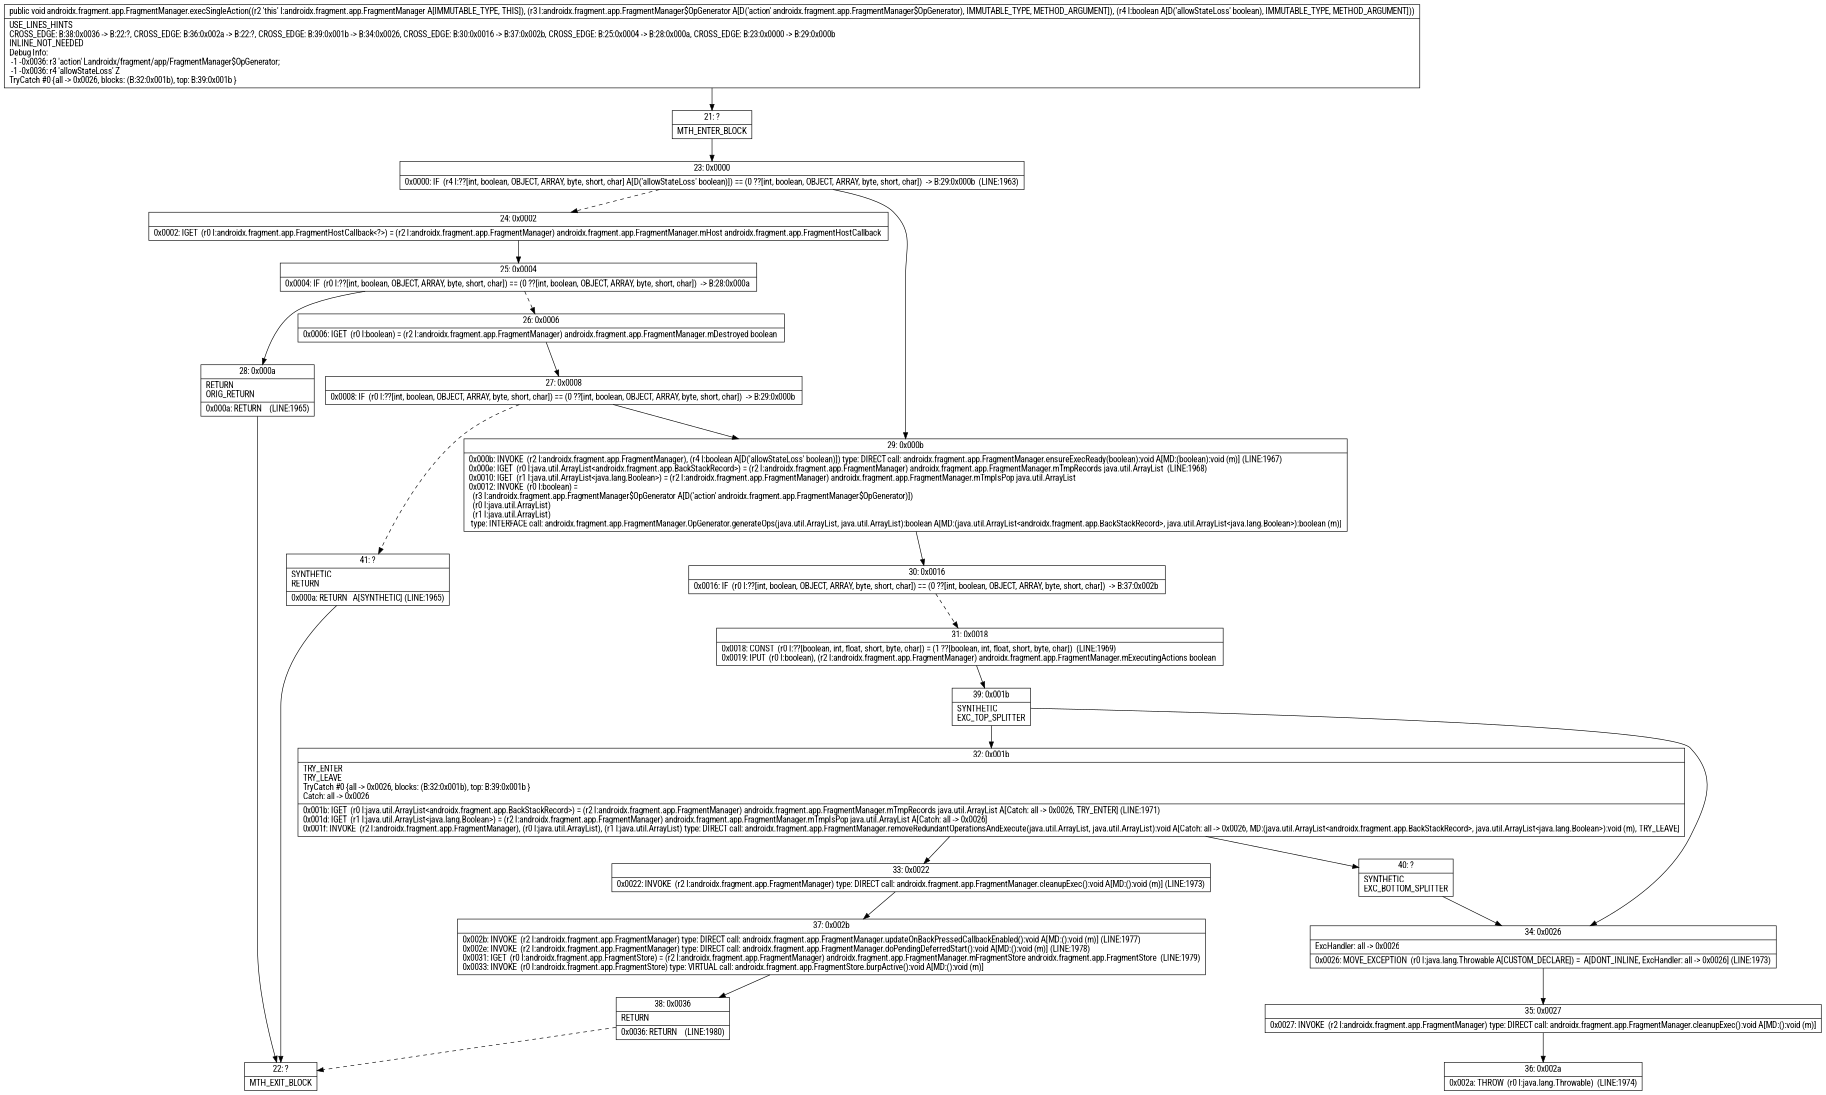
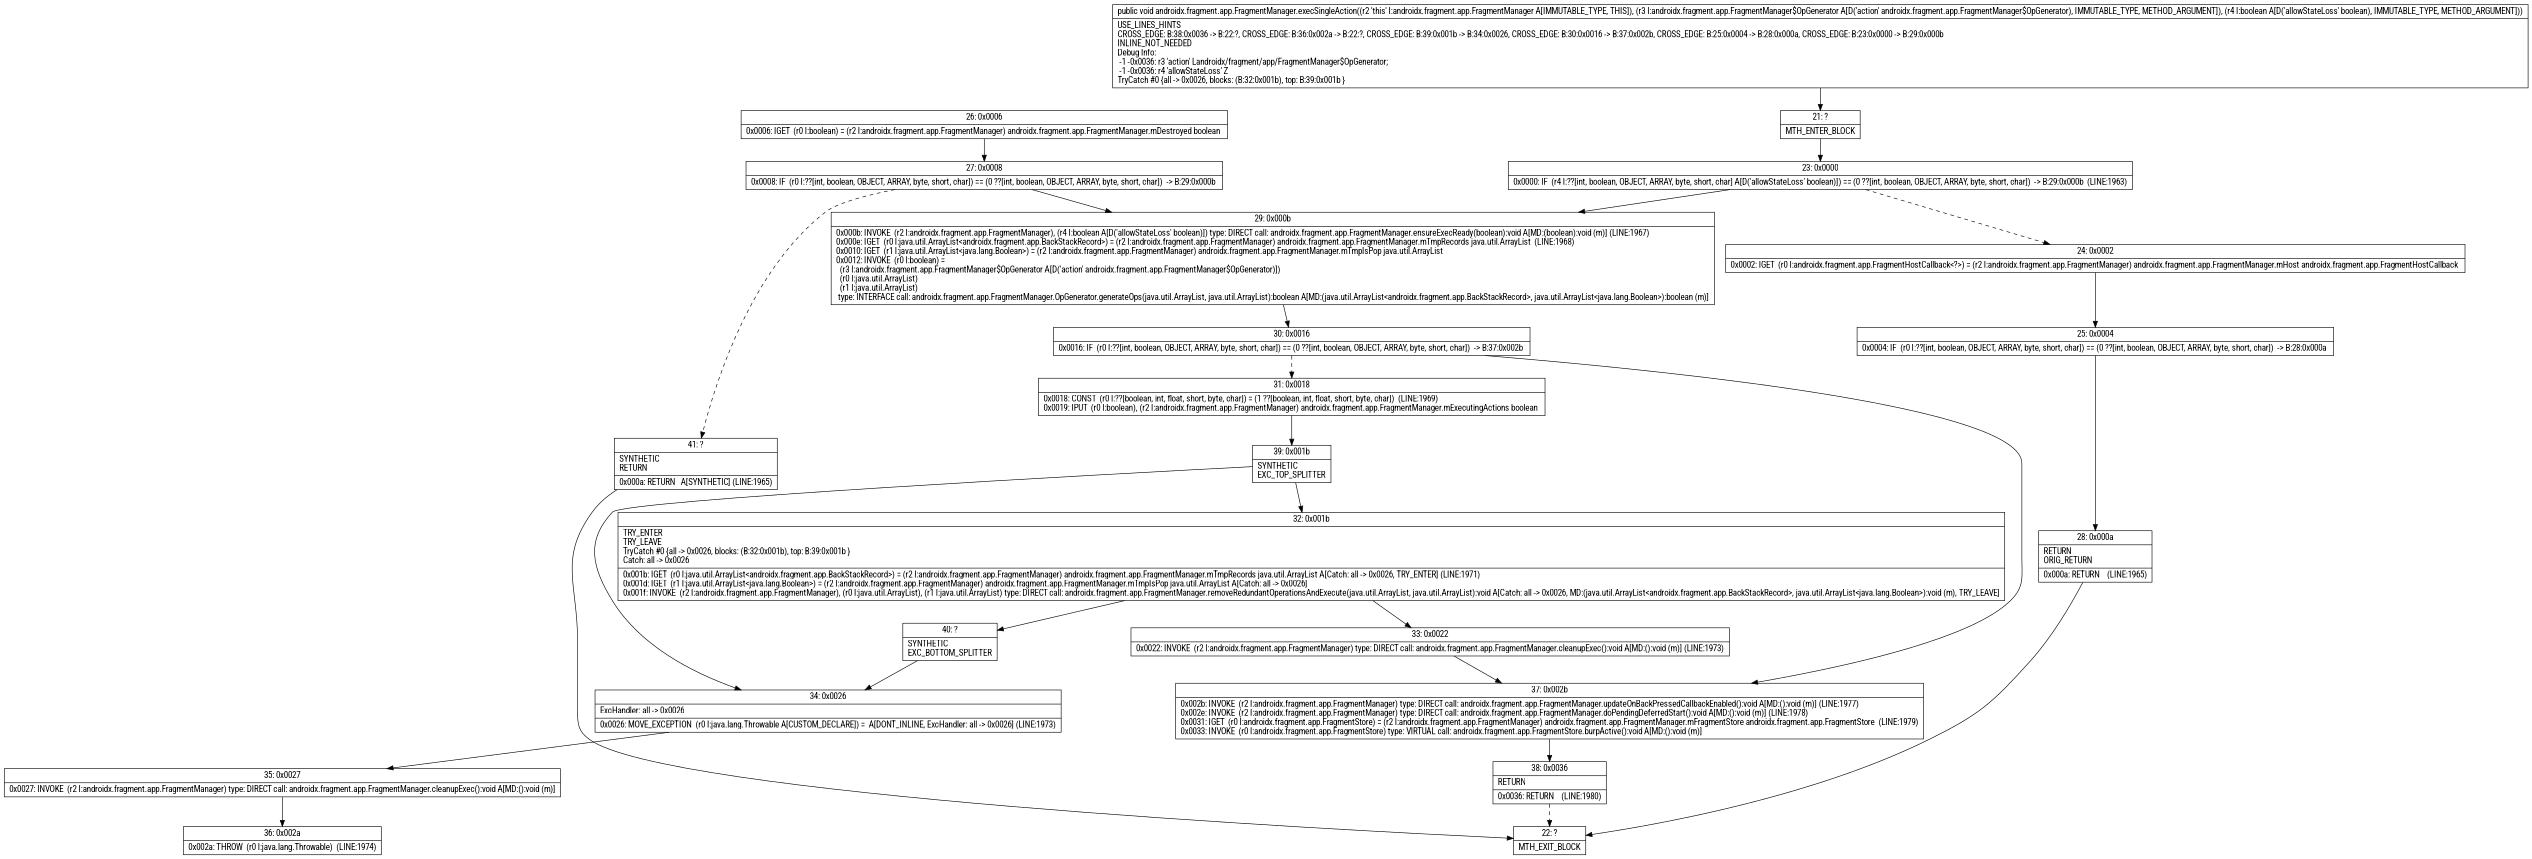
(529, 300) -> none
none -> (1962, 424)
